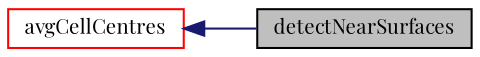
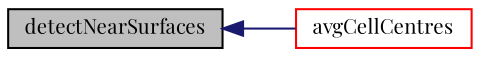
(231, 29) -> (269, 29)
